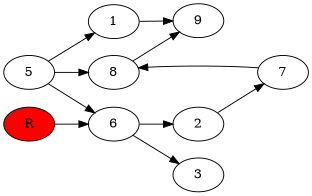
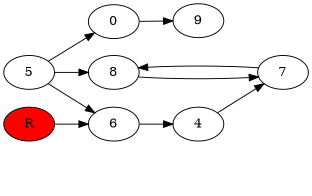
(114, 22) -> (114, 22)
(152, 49) -> (194, 79)
(198, 124) -> (198, 124)
(198, 175) -> none
